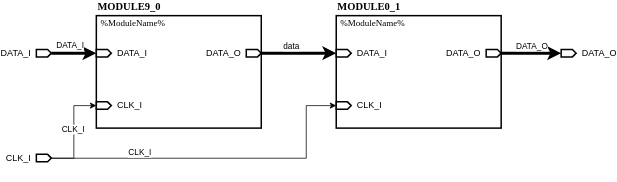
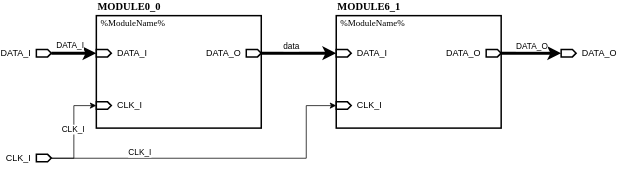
(124, 7) -> (124, 7)
(364, 7) -> (364, 7)
